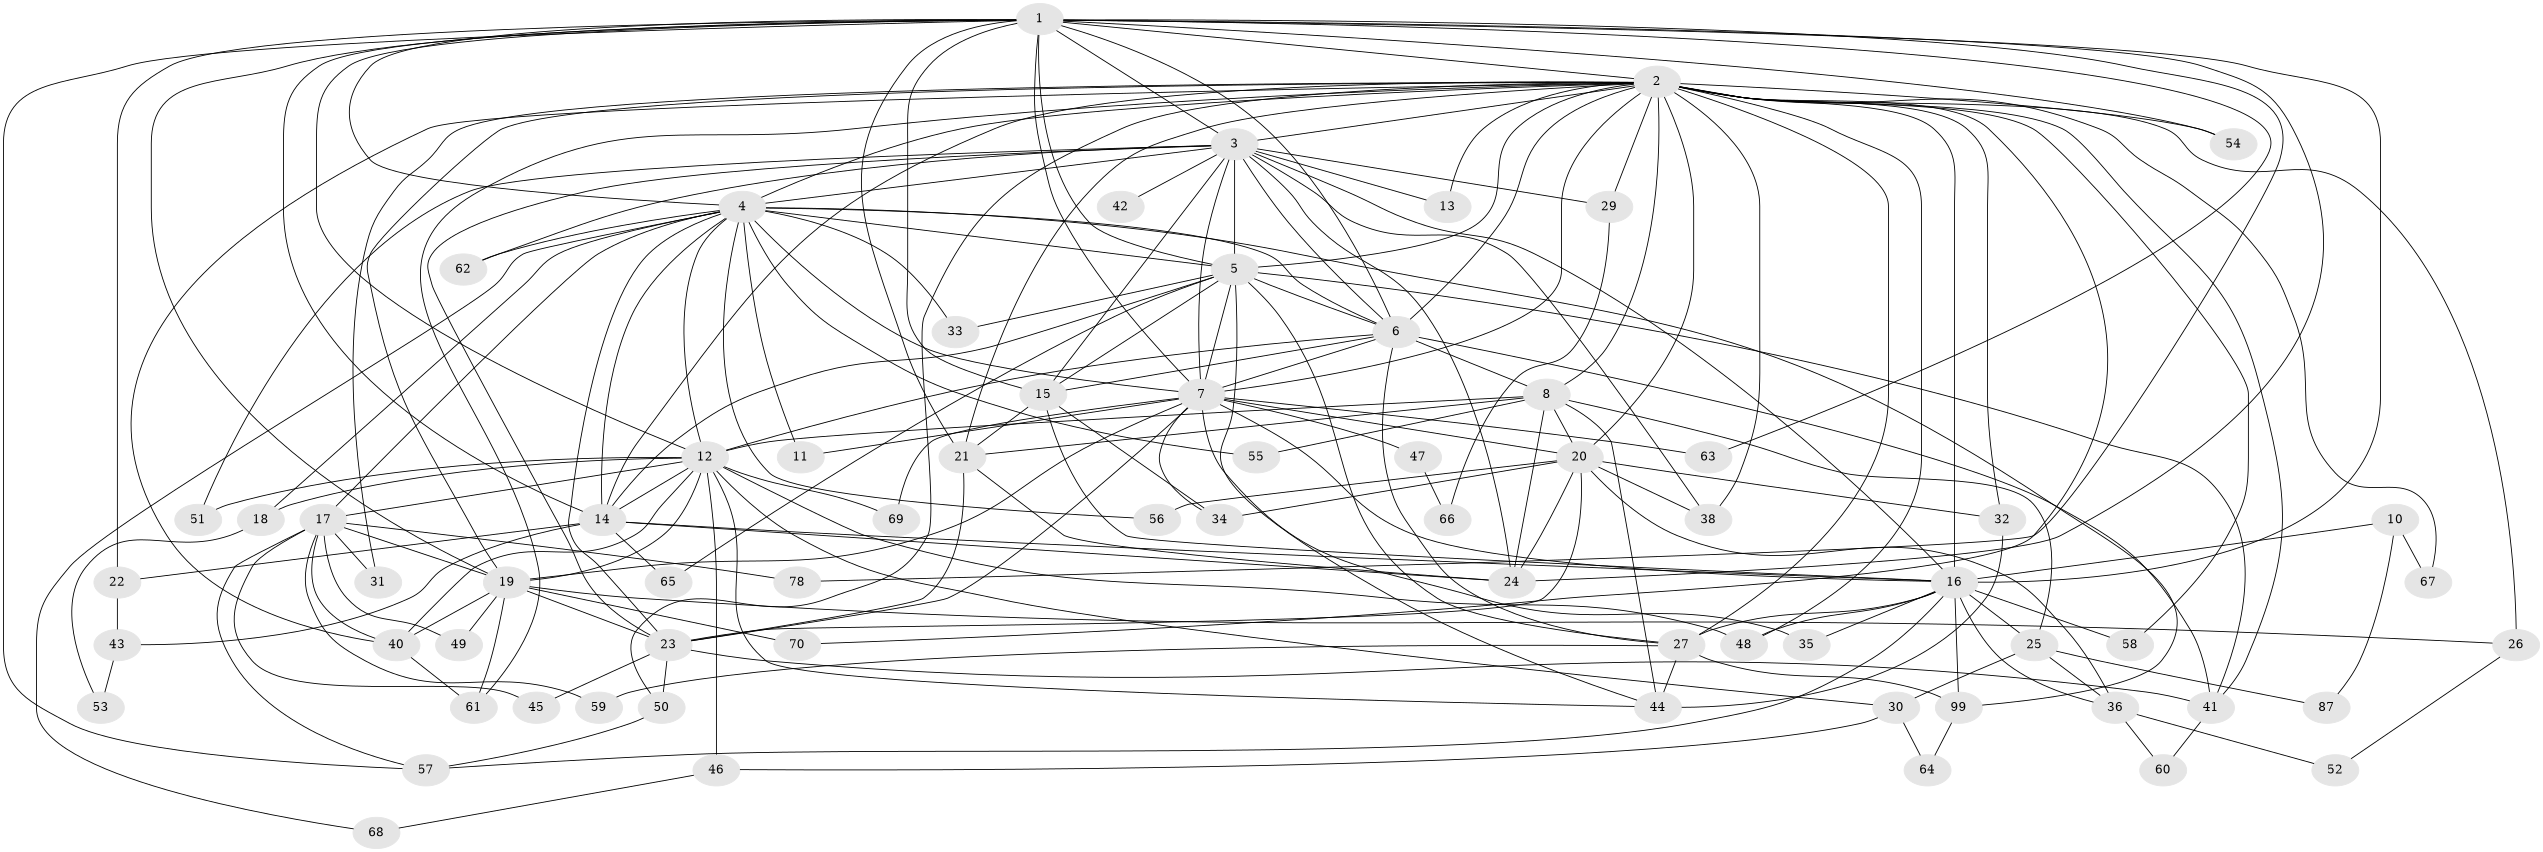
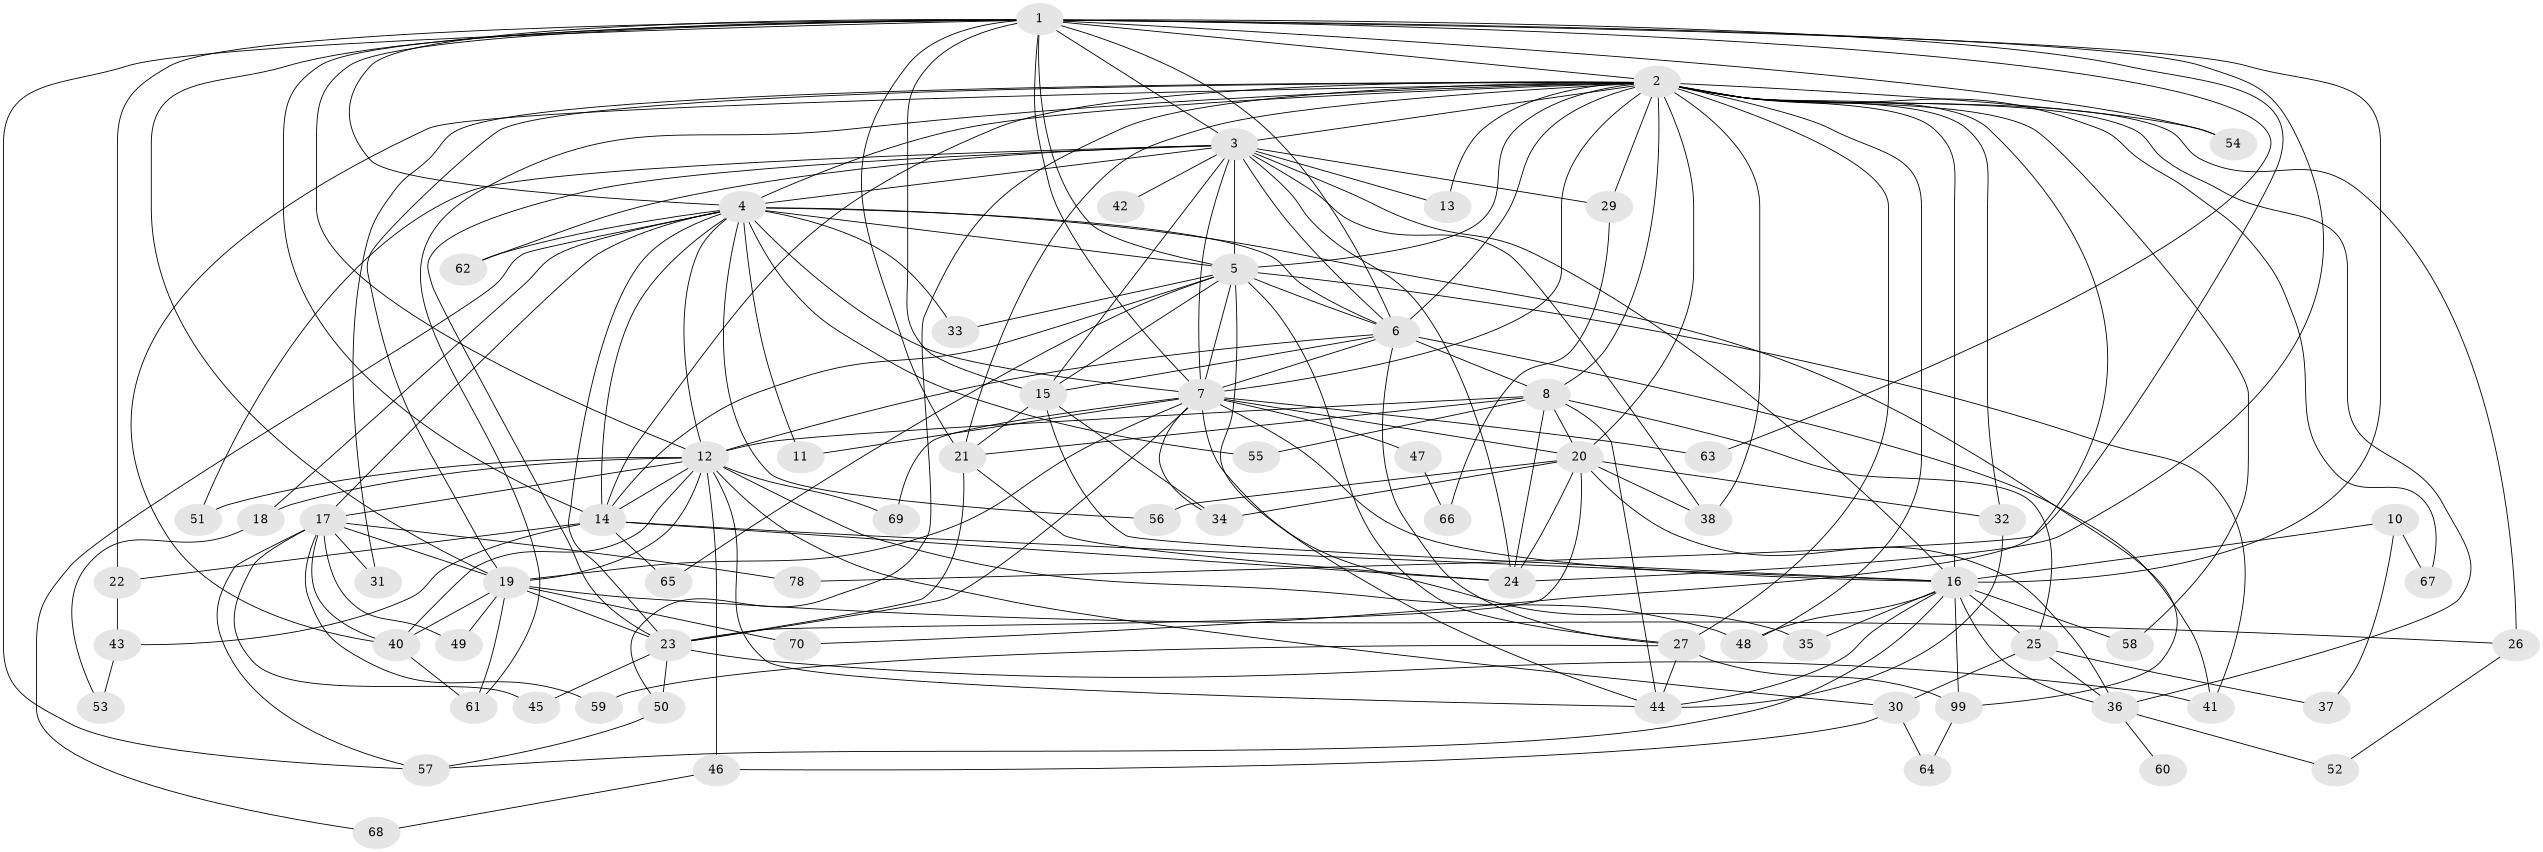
(2156, 224) -> (2347, 266)
(1787, 615) -> (1838, 661)
(2327, 708) -> (2327, 708)
(2187, 739) -> none
